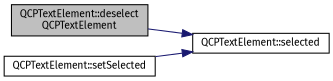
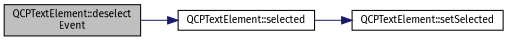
(80, 20) -> (72, 20)
(169, 55) -> (328, 20)
